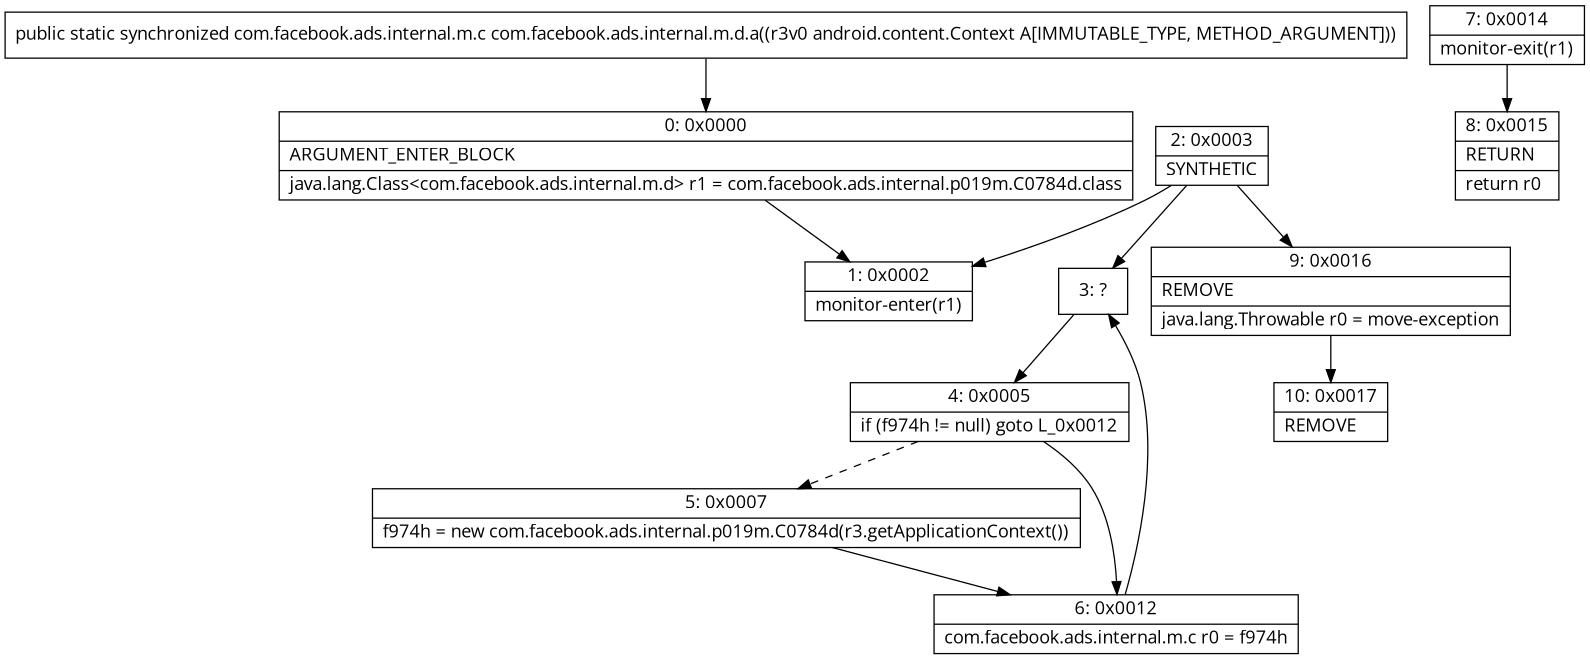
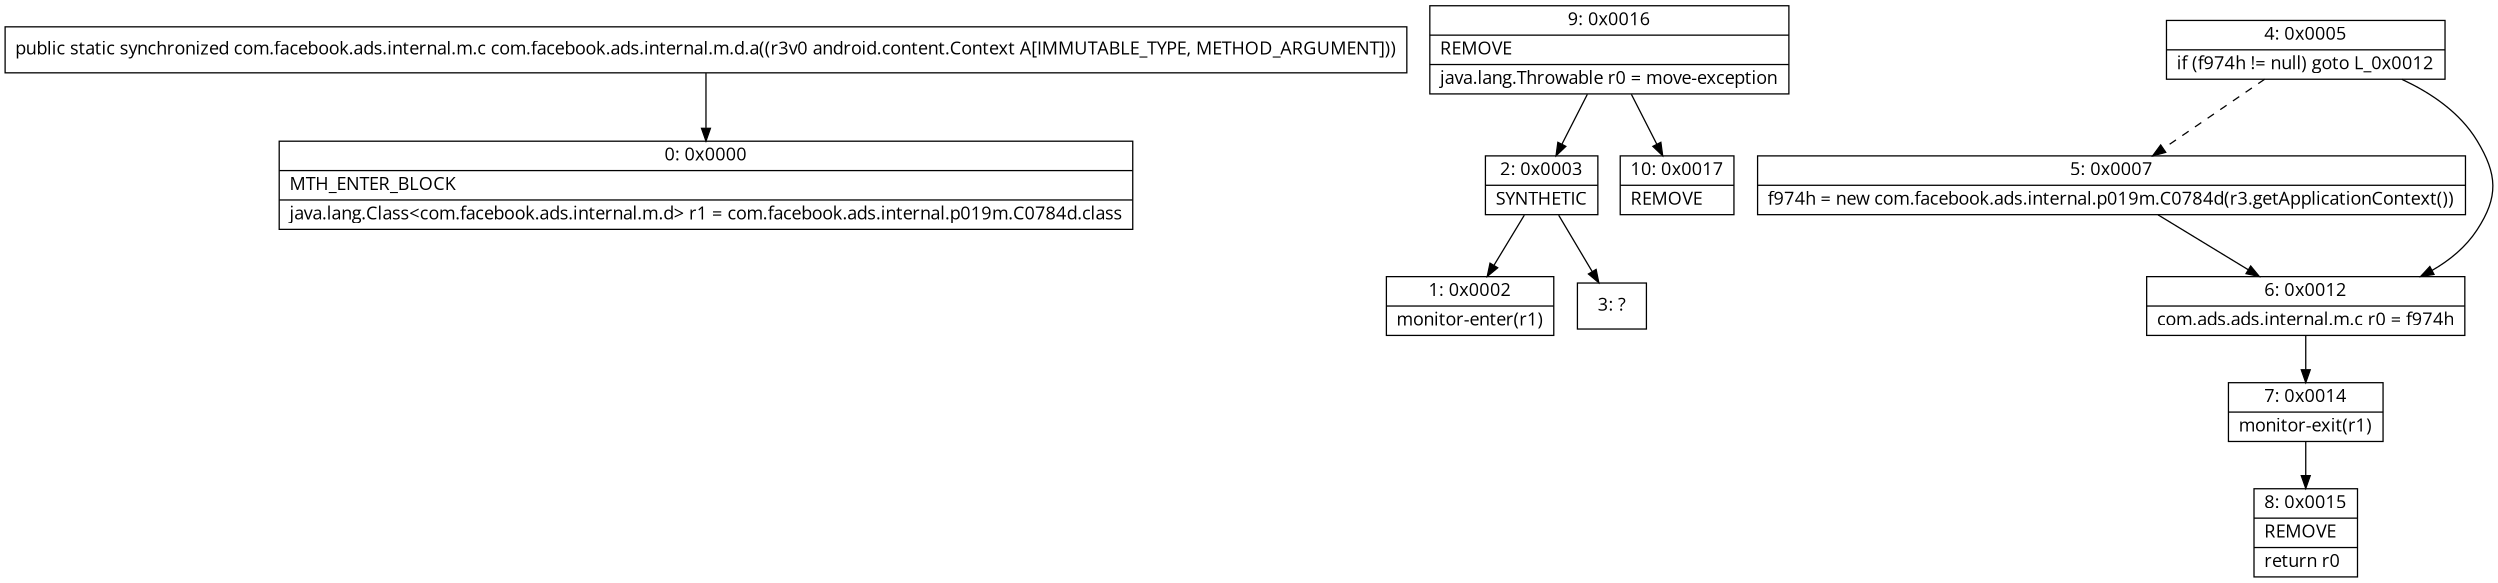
(402, 155) -> (372, 185)
(1501, 155) -> (2301, 532)
(1260, 211) -> (1575, 119)
(802, 227) -> none
(1048, 344) -> none
(1147, 458) -> (2306, 353)
(1116, 638) -> (2306, 320)
